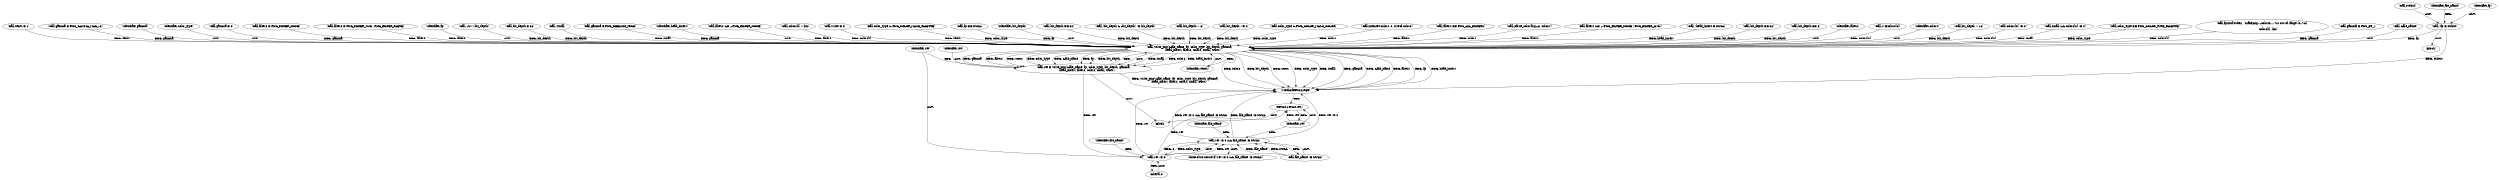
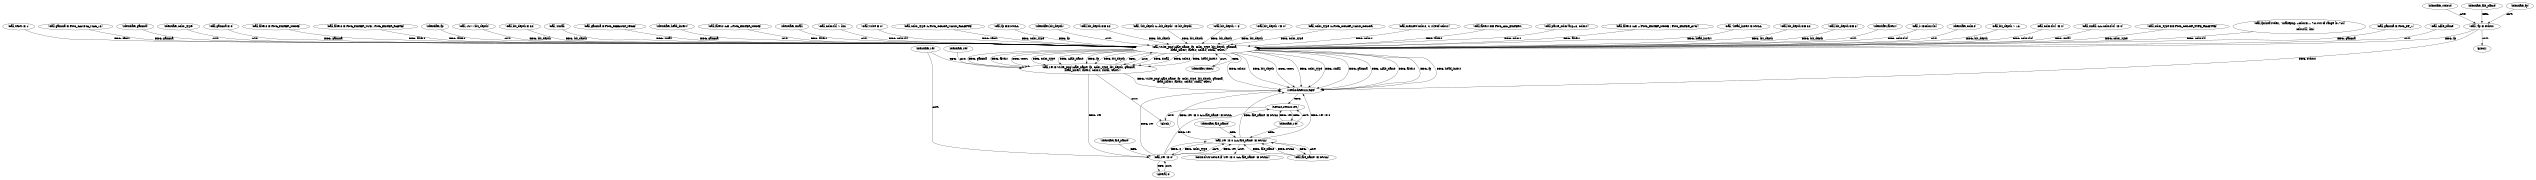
(2407, 6) -> (2440, 6)
none -> (792, 27)
